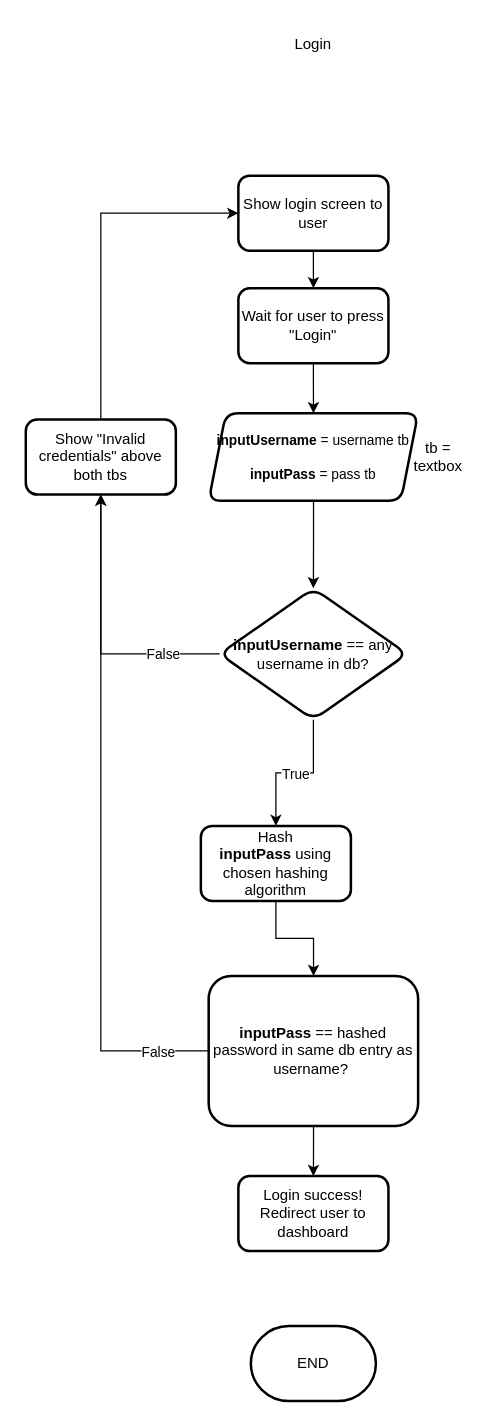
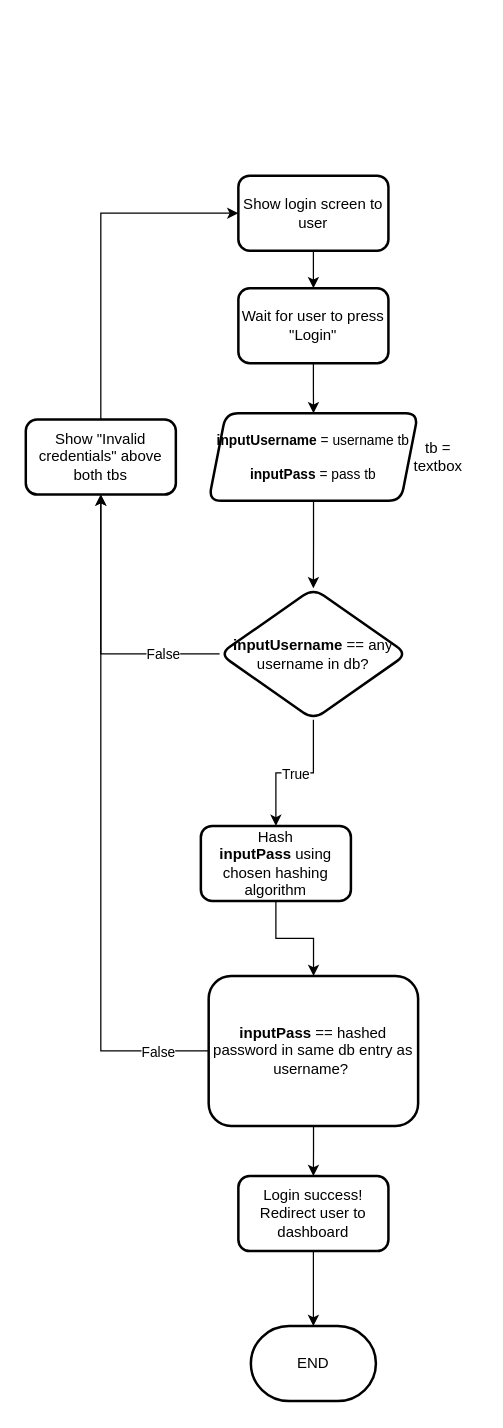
(313, 44) -> none
none -> (313, 1284)
